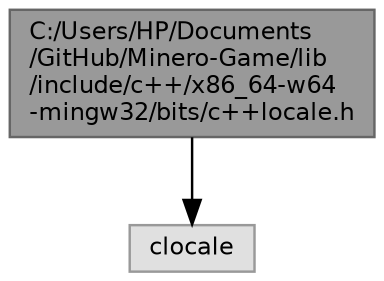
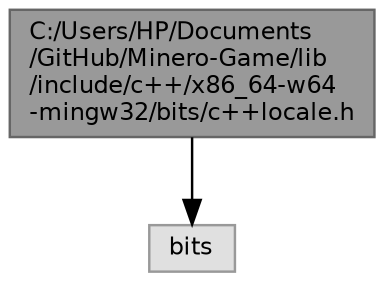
(192, 248) -> (192, 248)
